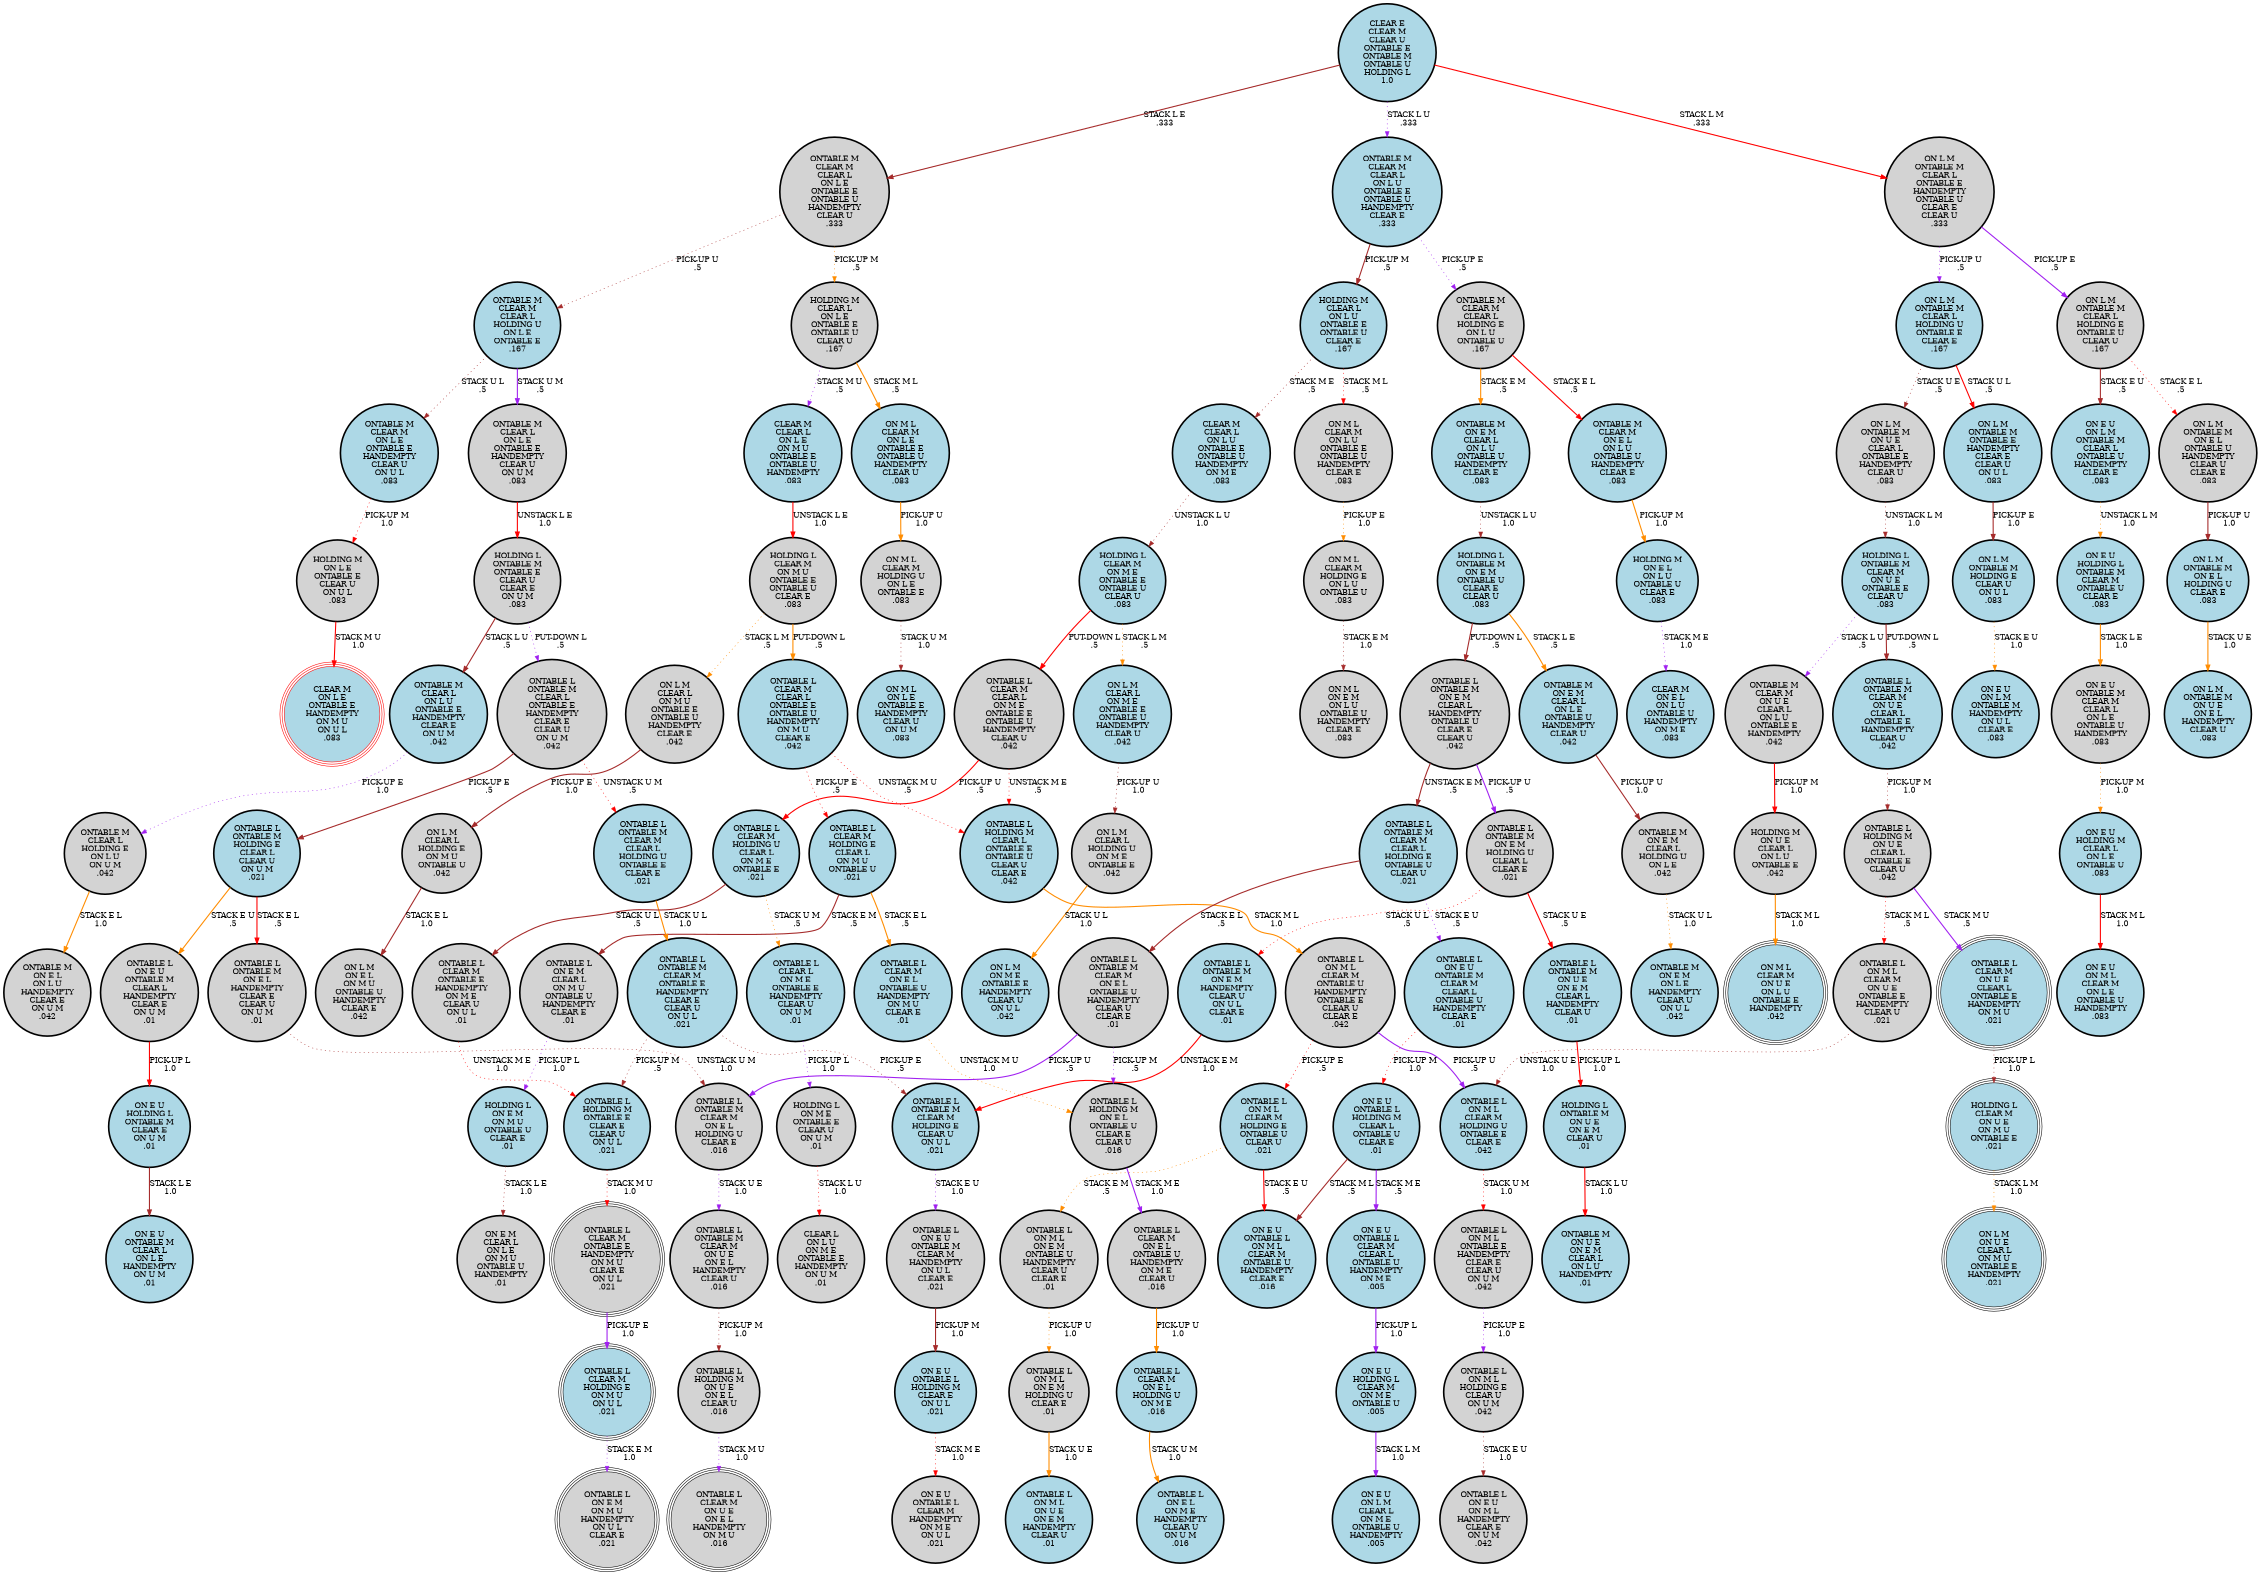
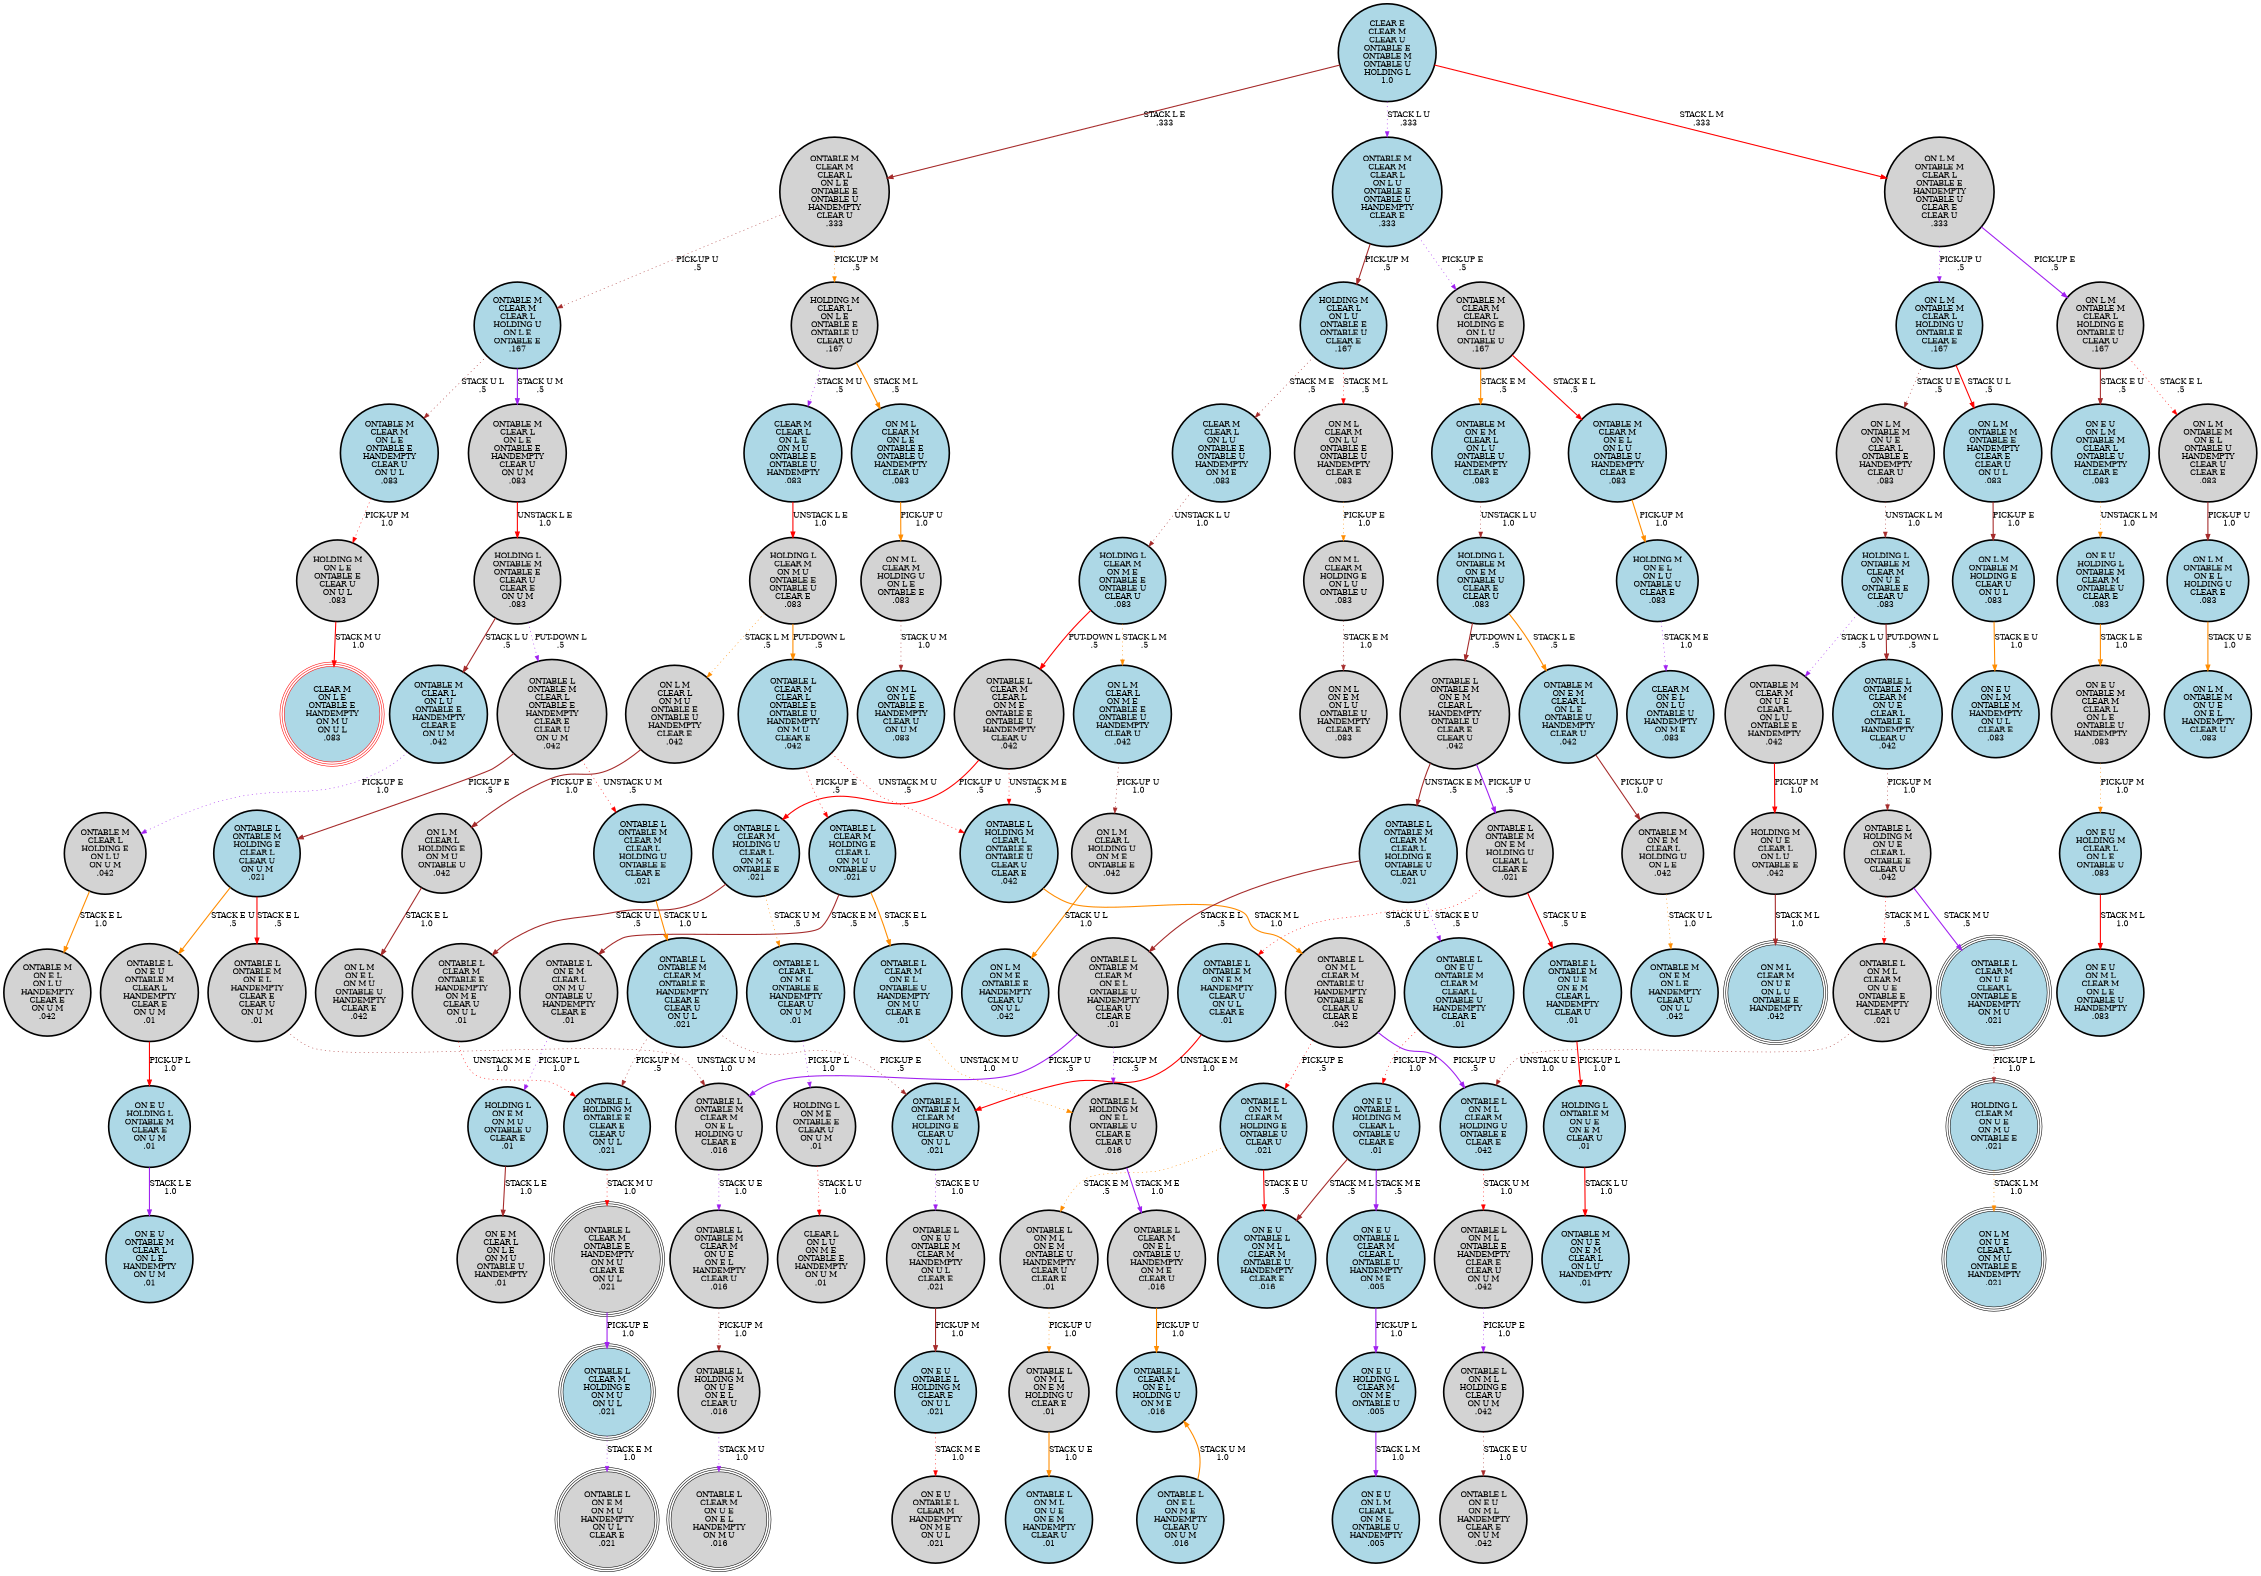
(1994, 643) -> (1994, 643)
(1775, 917) -> (1775, 917)
(504, 1188) -> (504, 1188)
(149, 1189) -> (149, 1189)
(1150, 1455) -> (1199, 1451)
